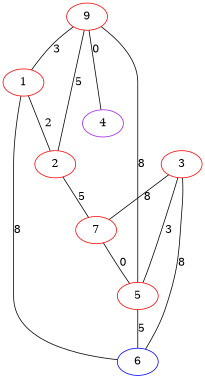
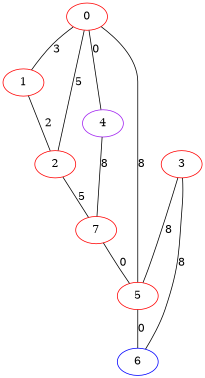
(87, 17) -> (87, 17)
(143, 194) -> (100, 177)
(169, 230) -> (169, 230)
(14, 262) -> none
(142, 329) -> (142, 329)
